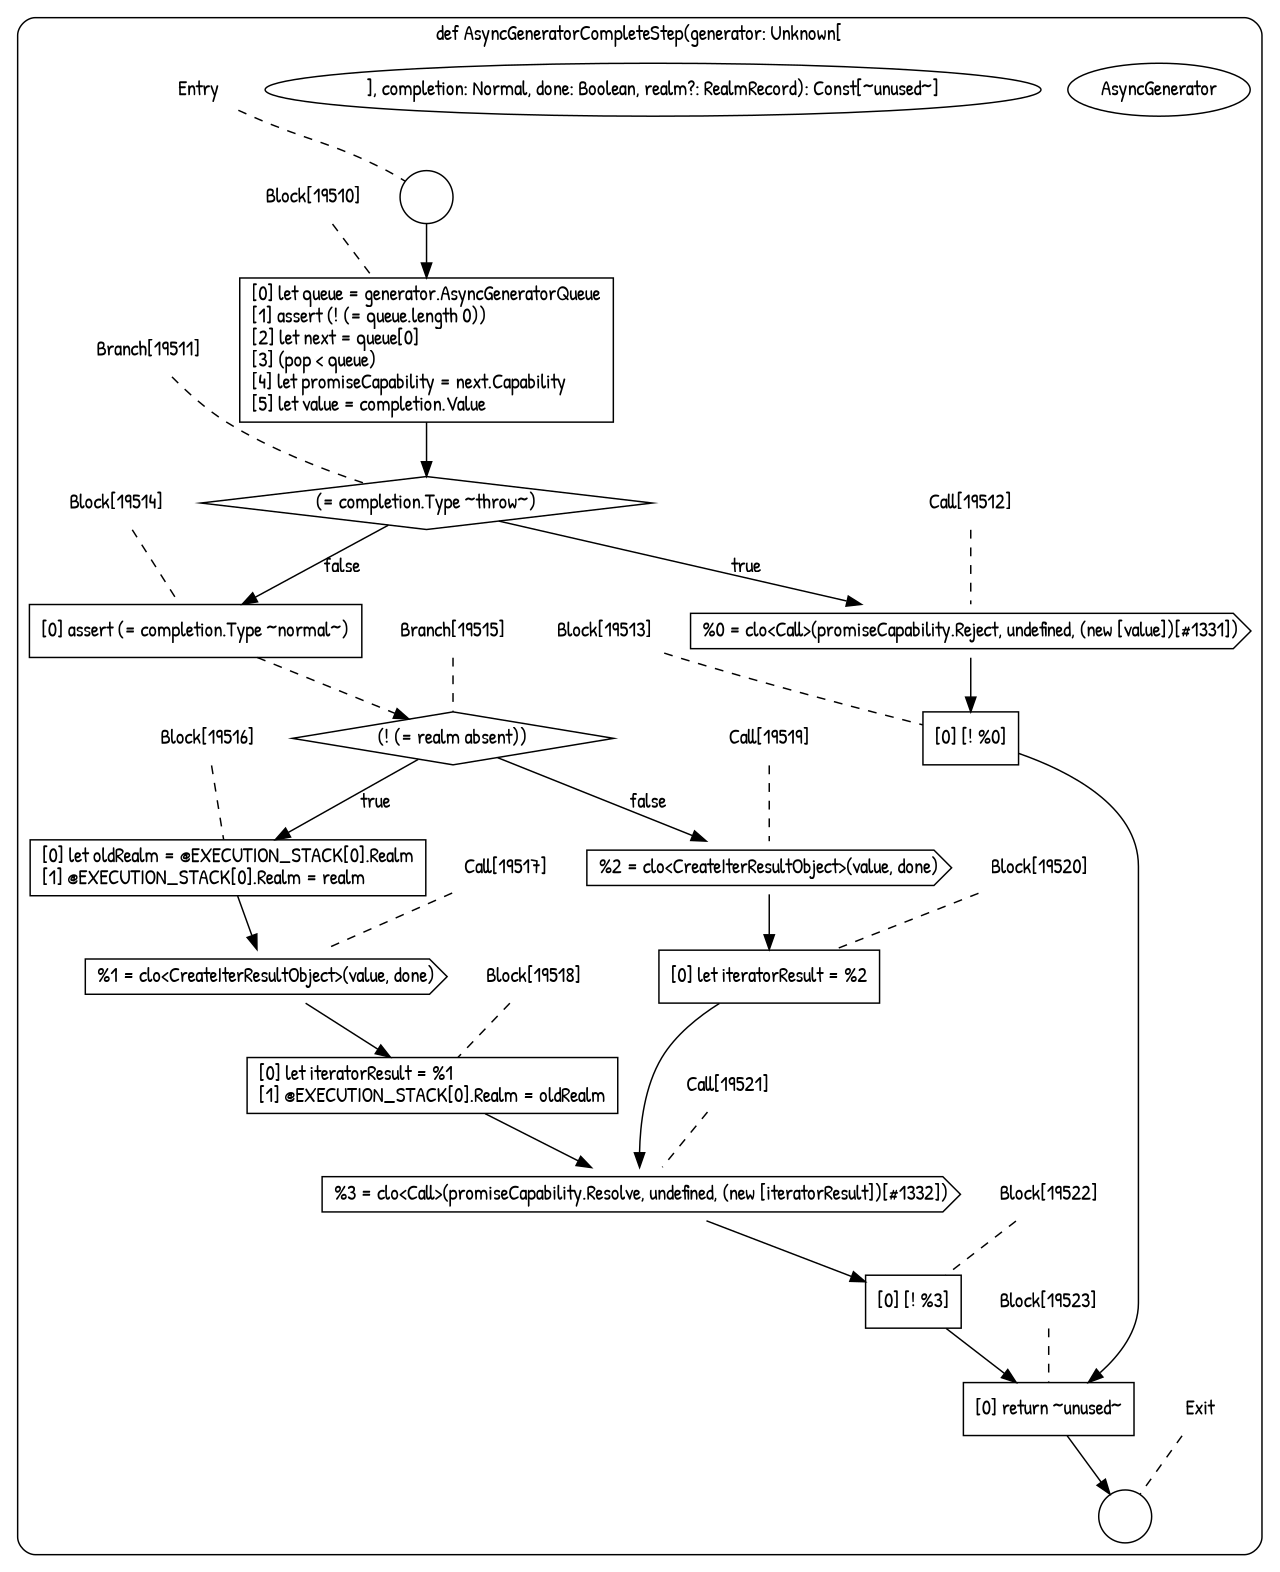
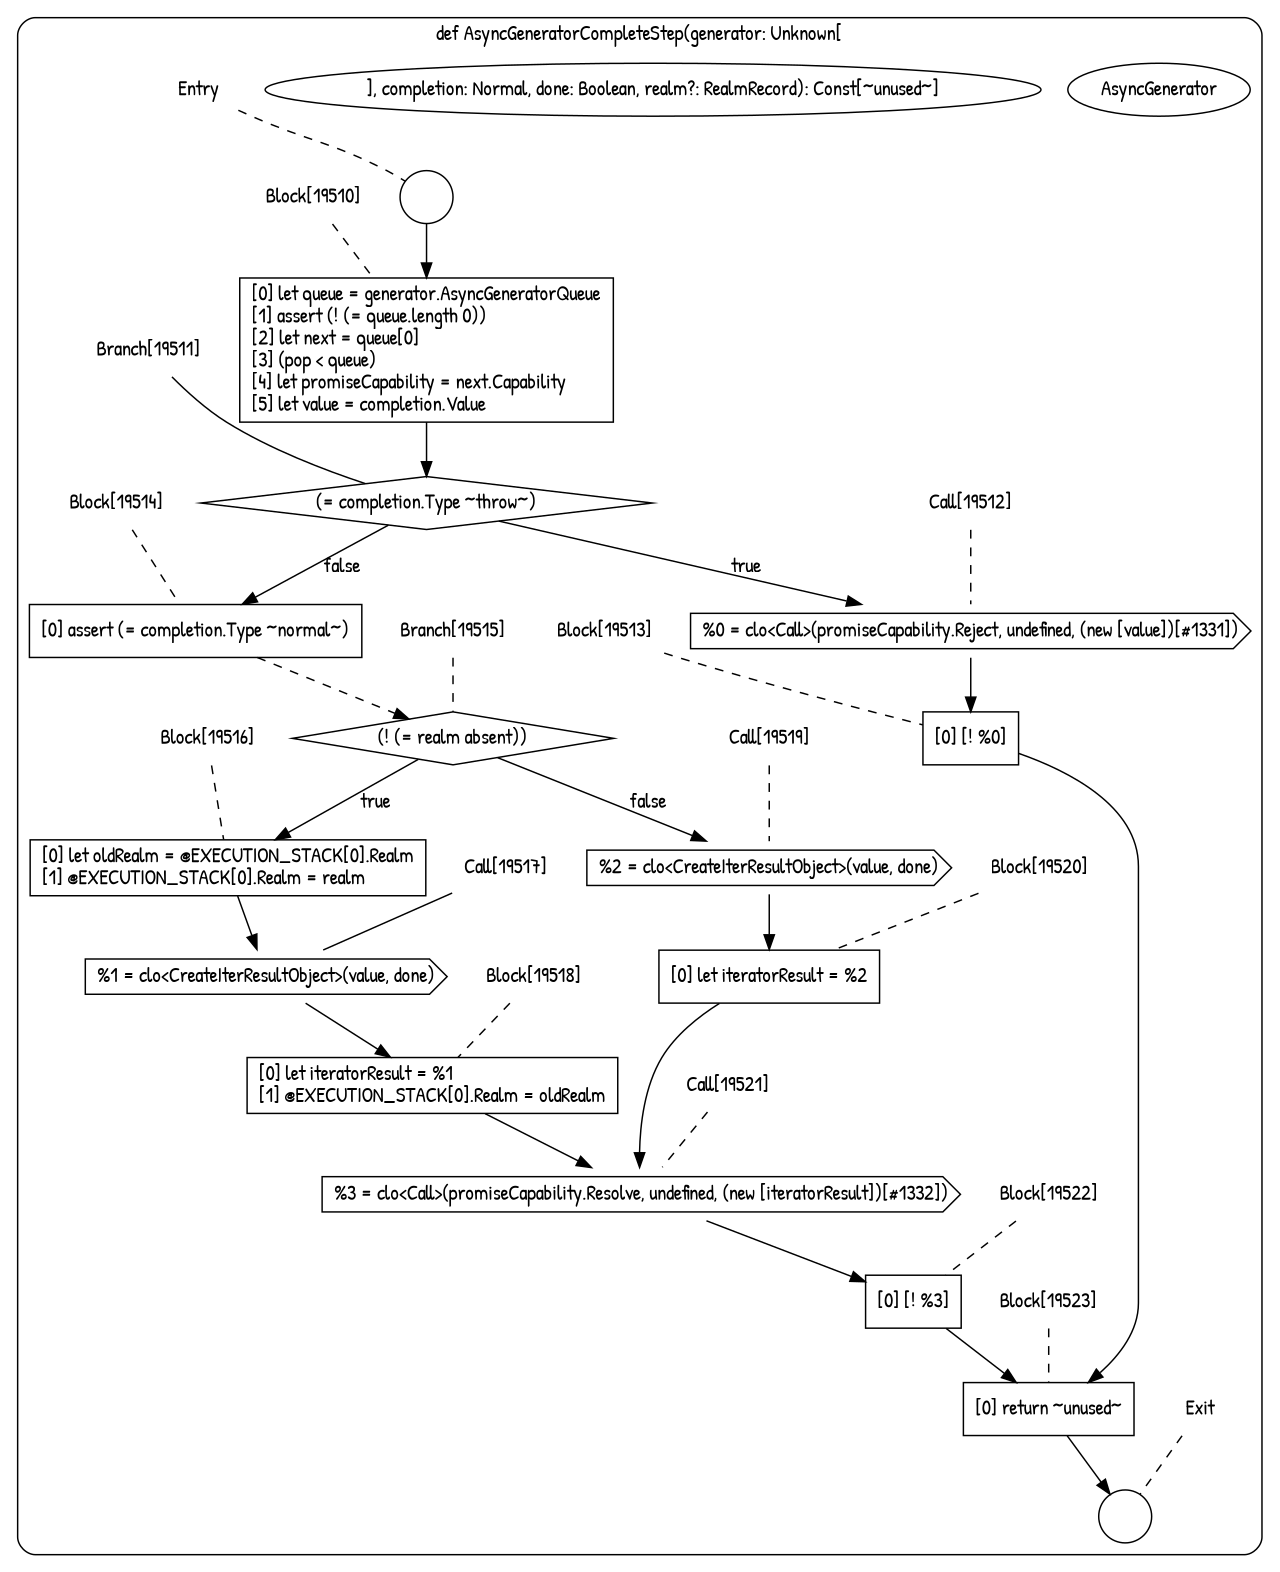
(262, 442) -> (262, 442)
(388, 922) -> (388, 922)
